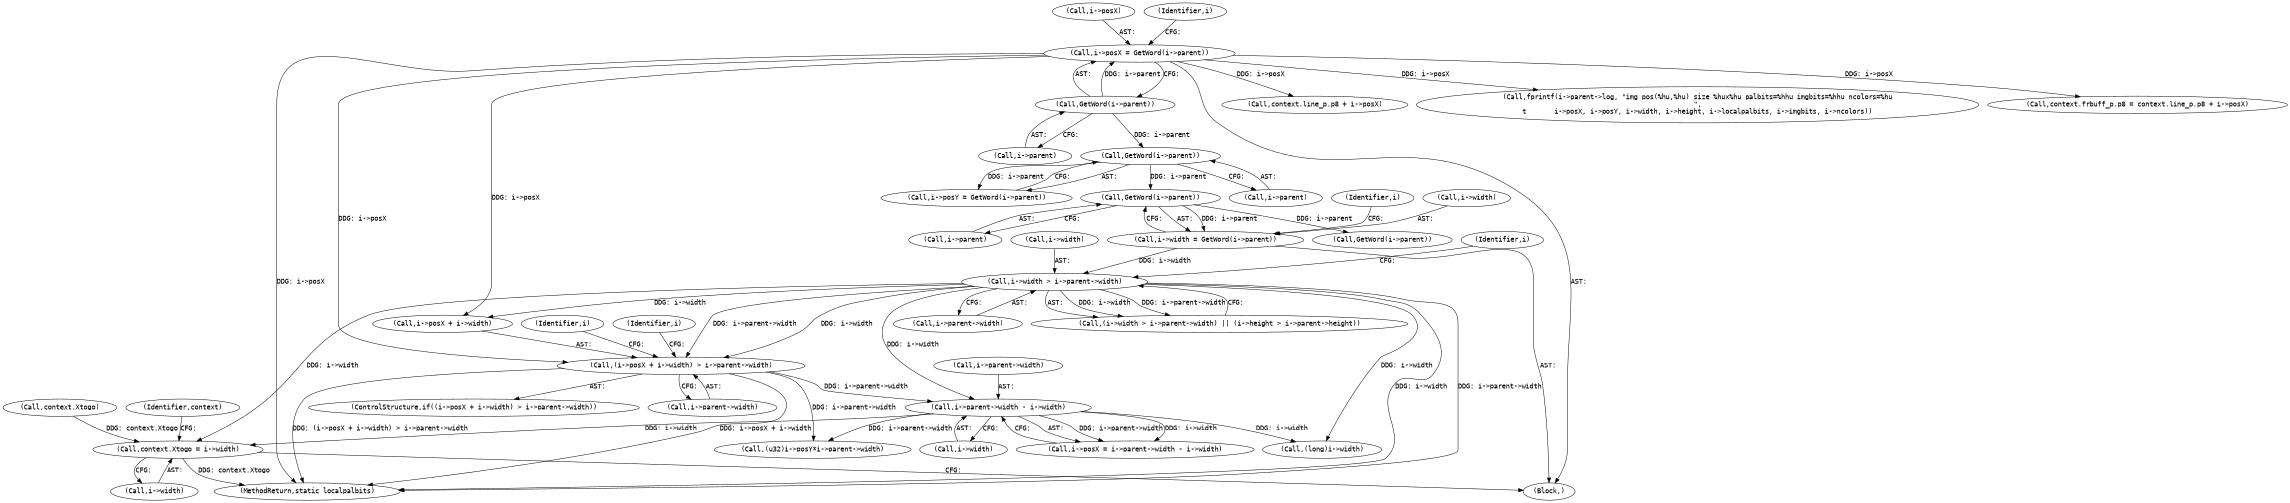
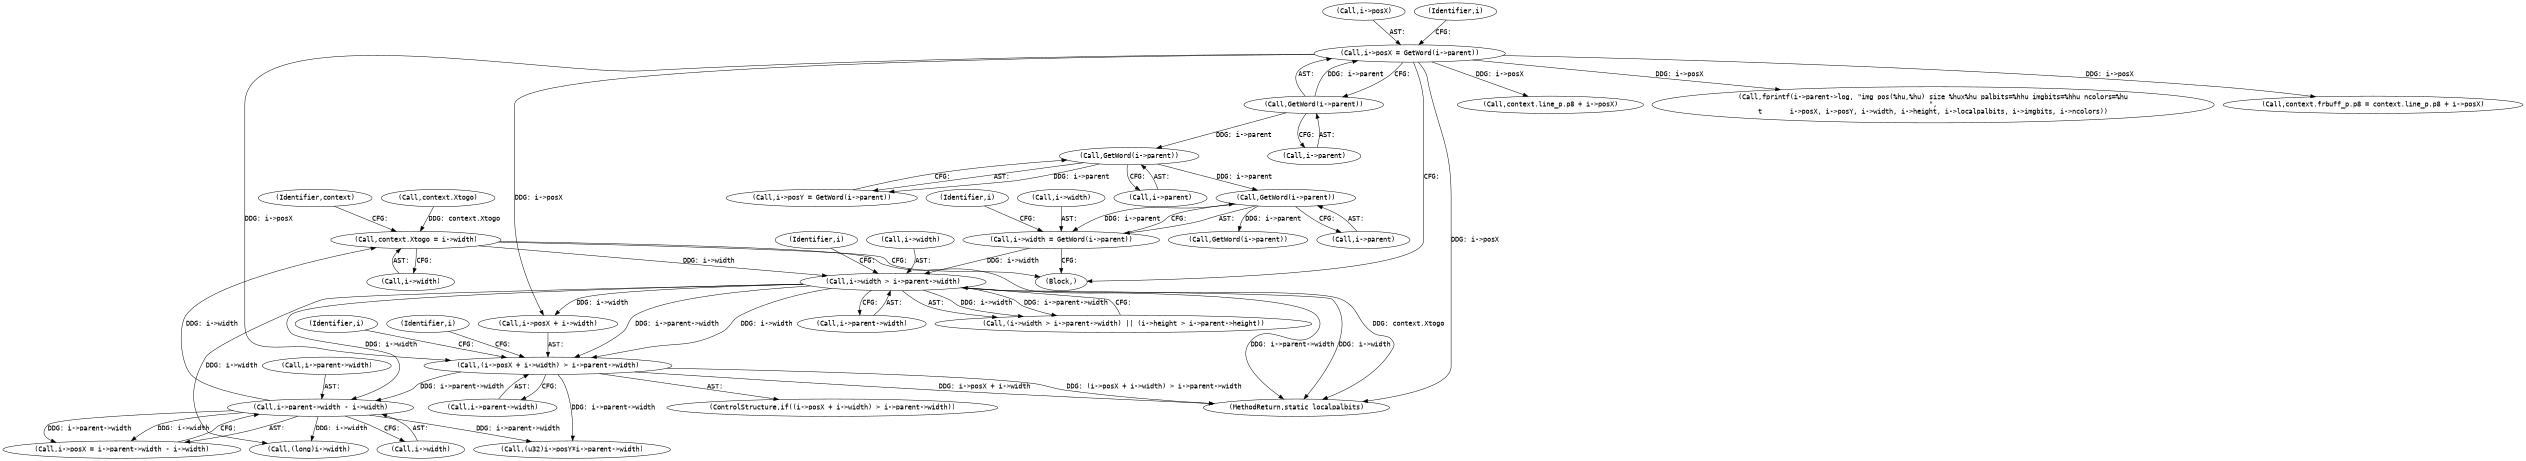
(1581, 282) -> (1434, 177)
(560, 295) -> (650, 261)
(1550, 366) -> (1071, 261)
